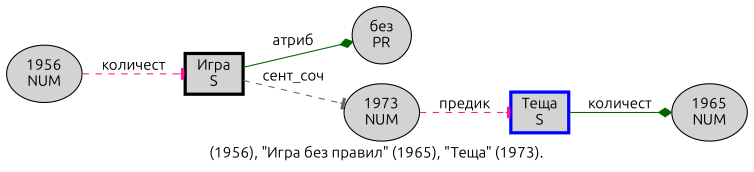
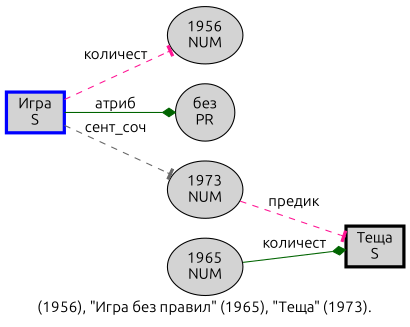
(131, 74) -> (116, 76)
(214, 74) -> (35, 112)
(540, 112) -> (375, 246)
(614, 112) -> (288, 257)
